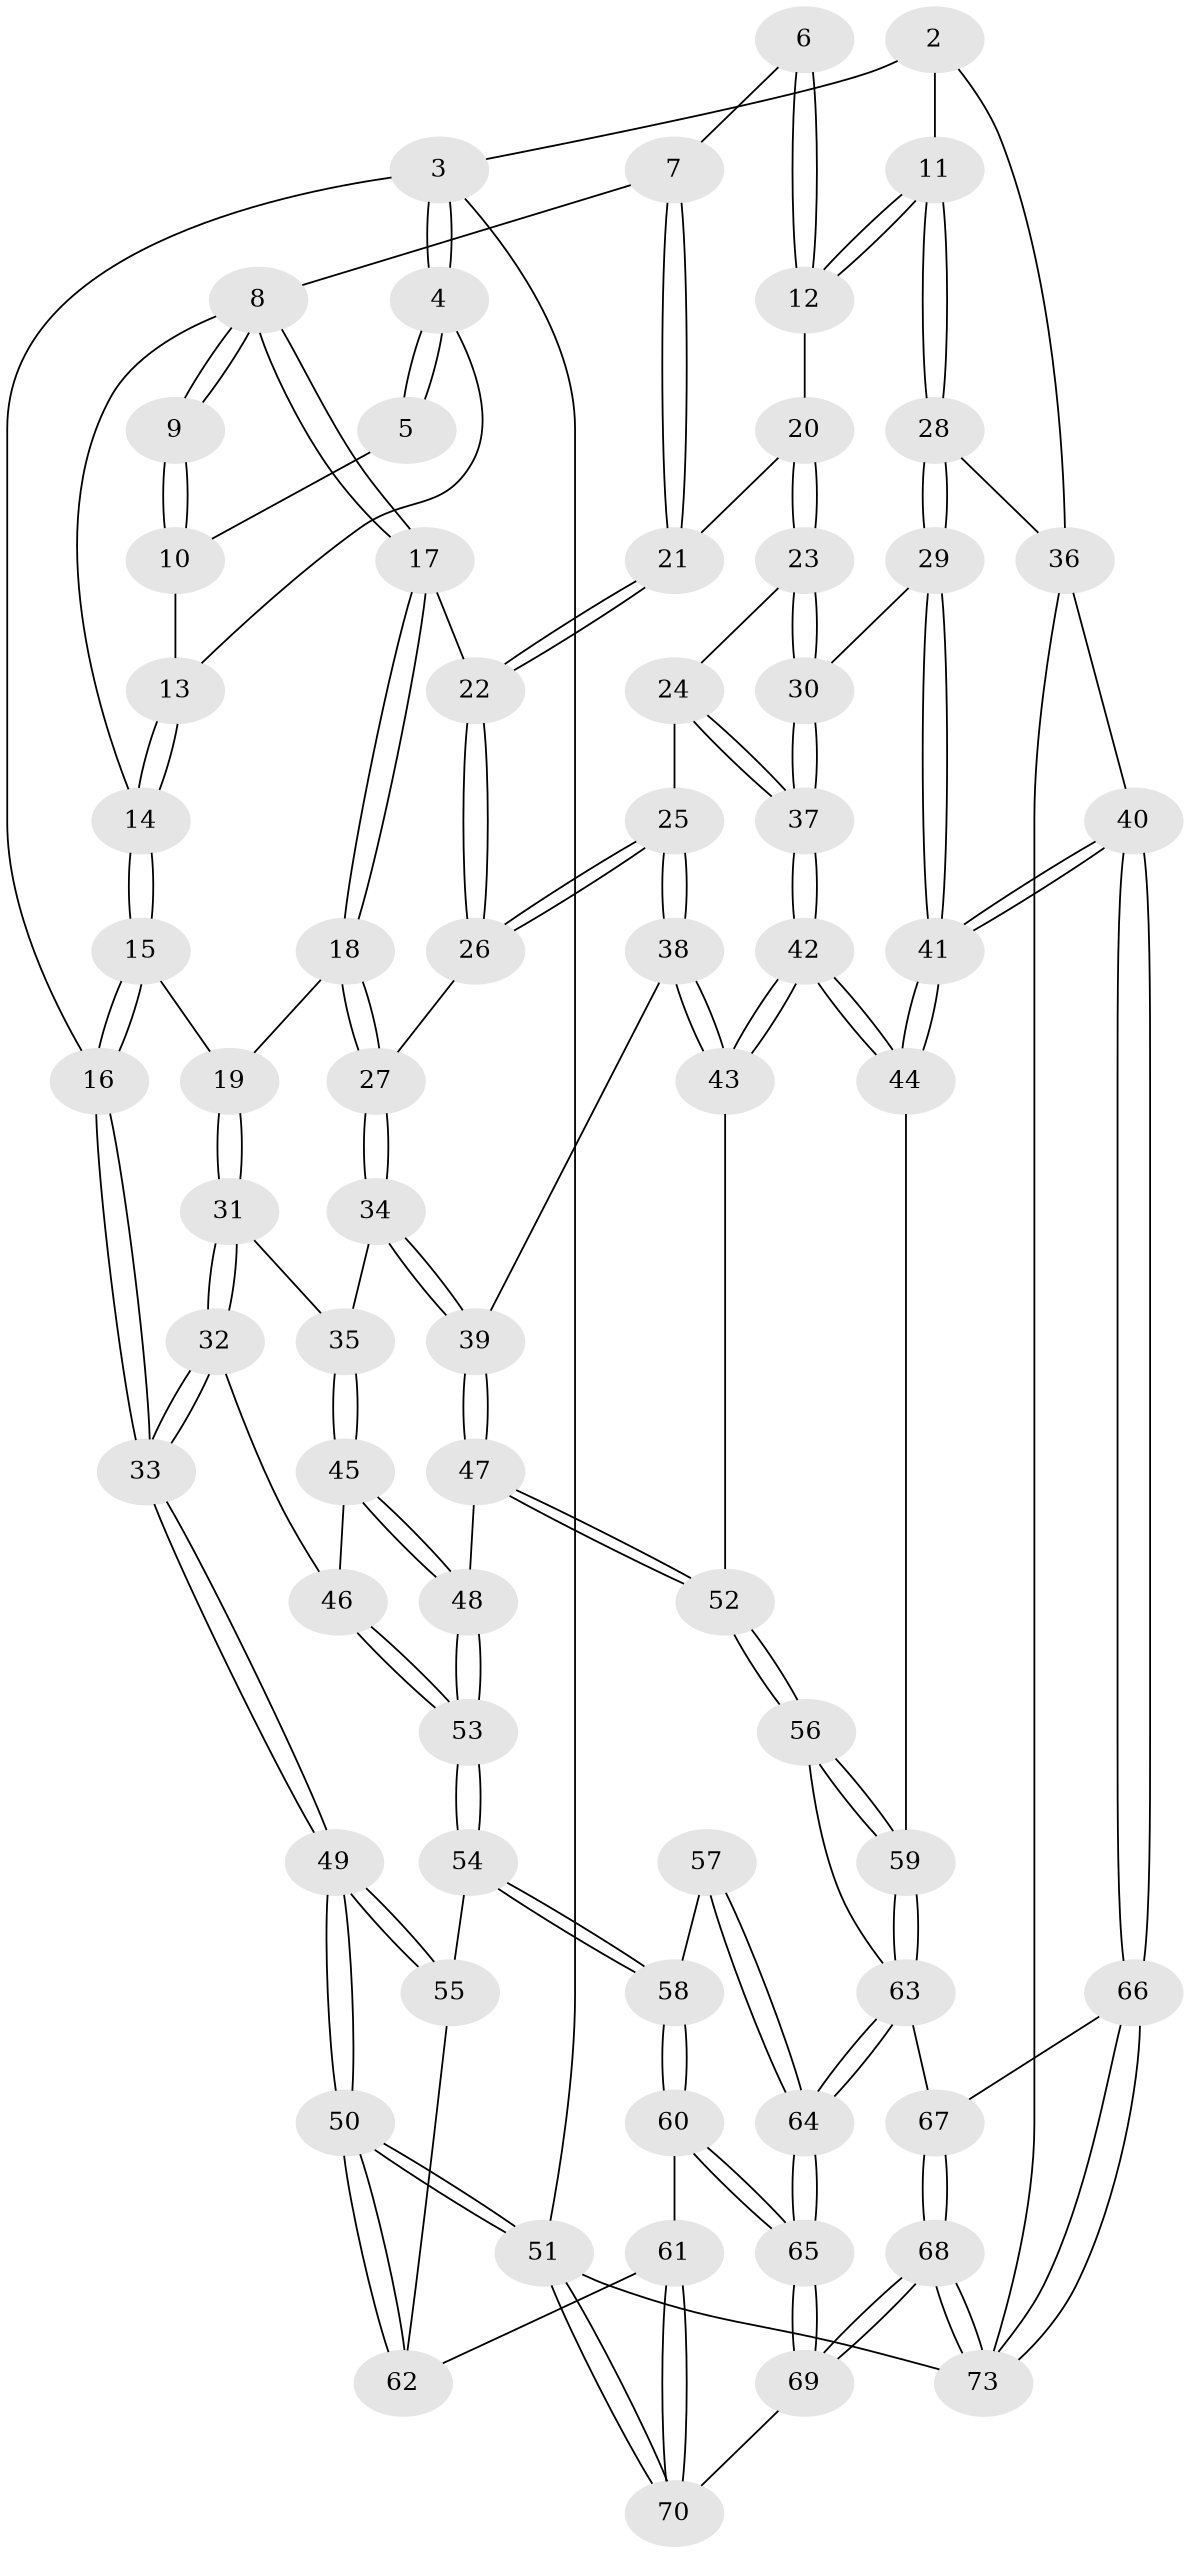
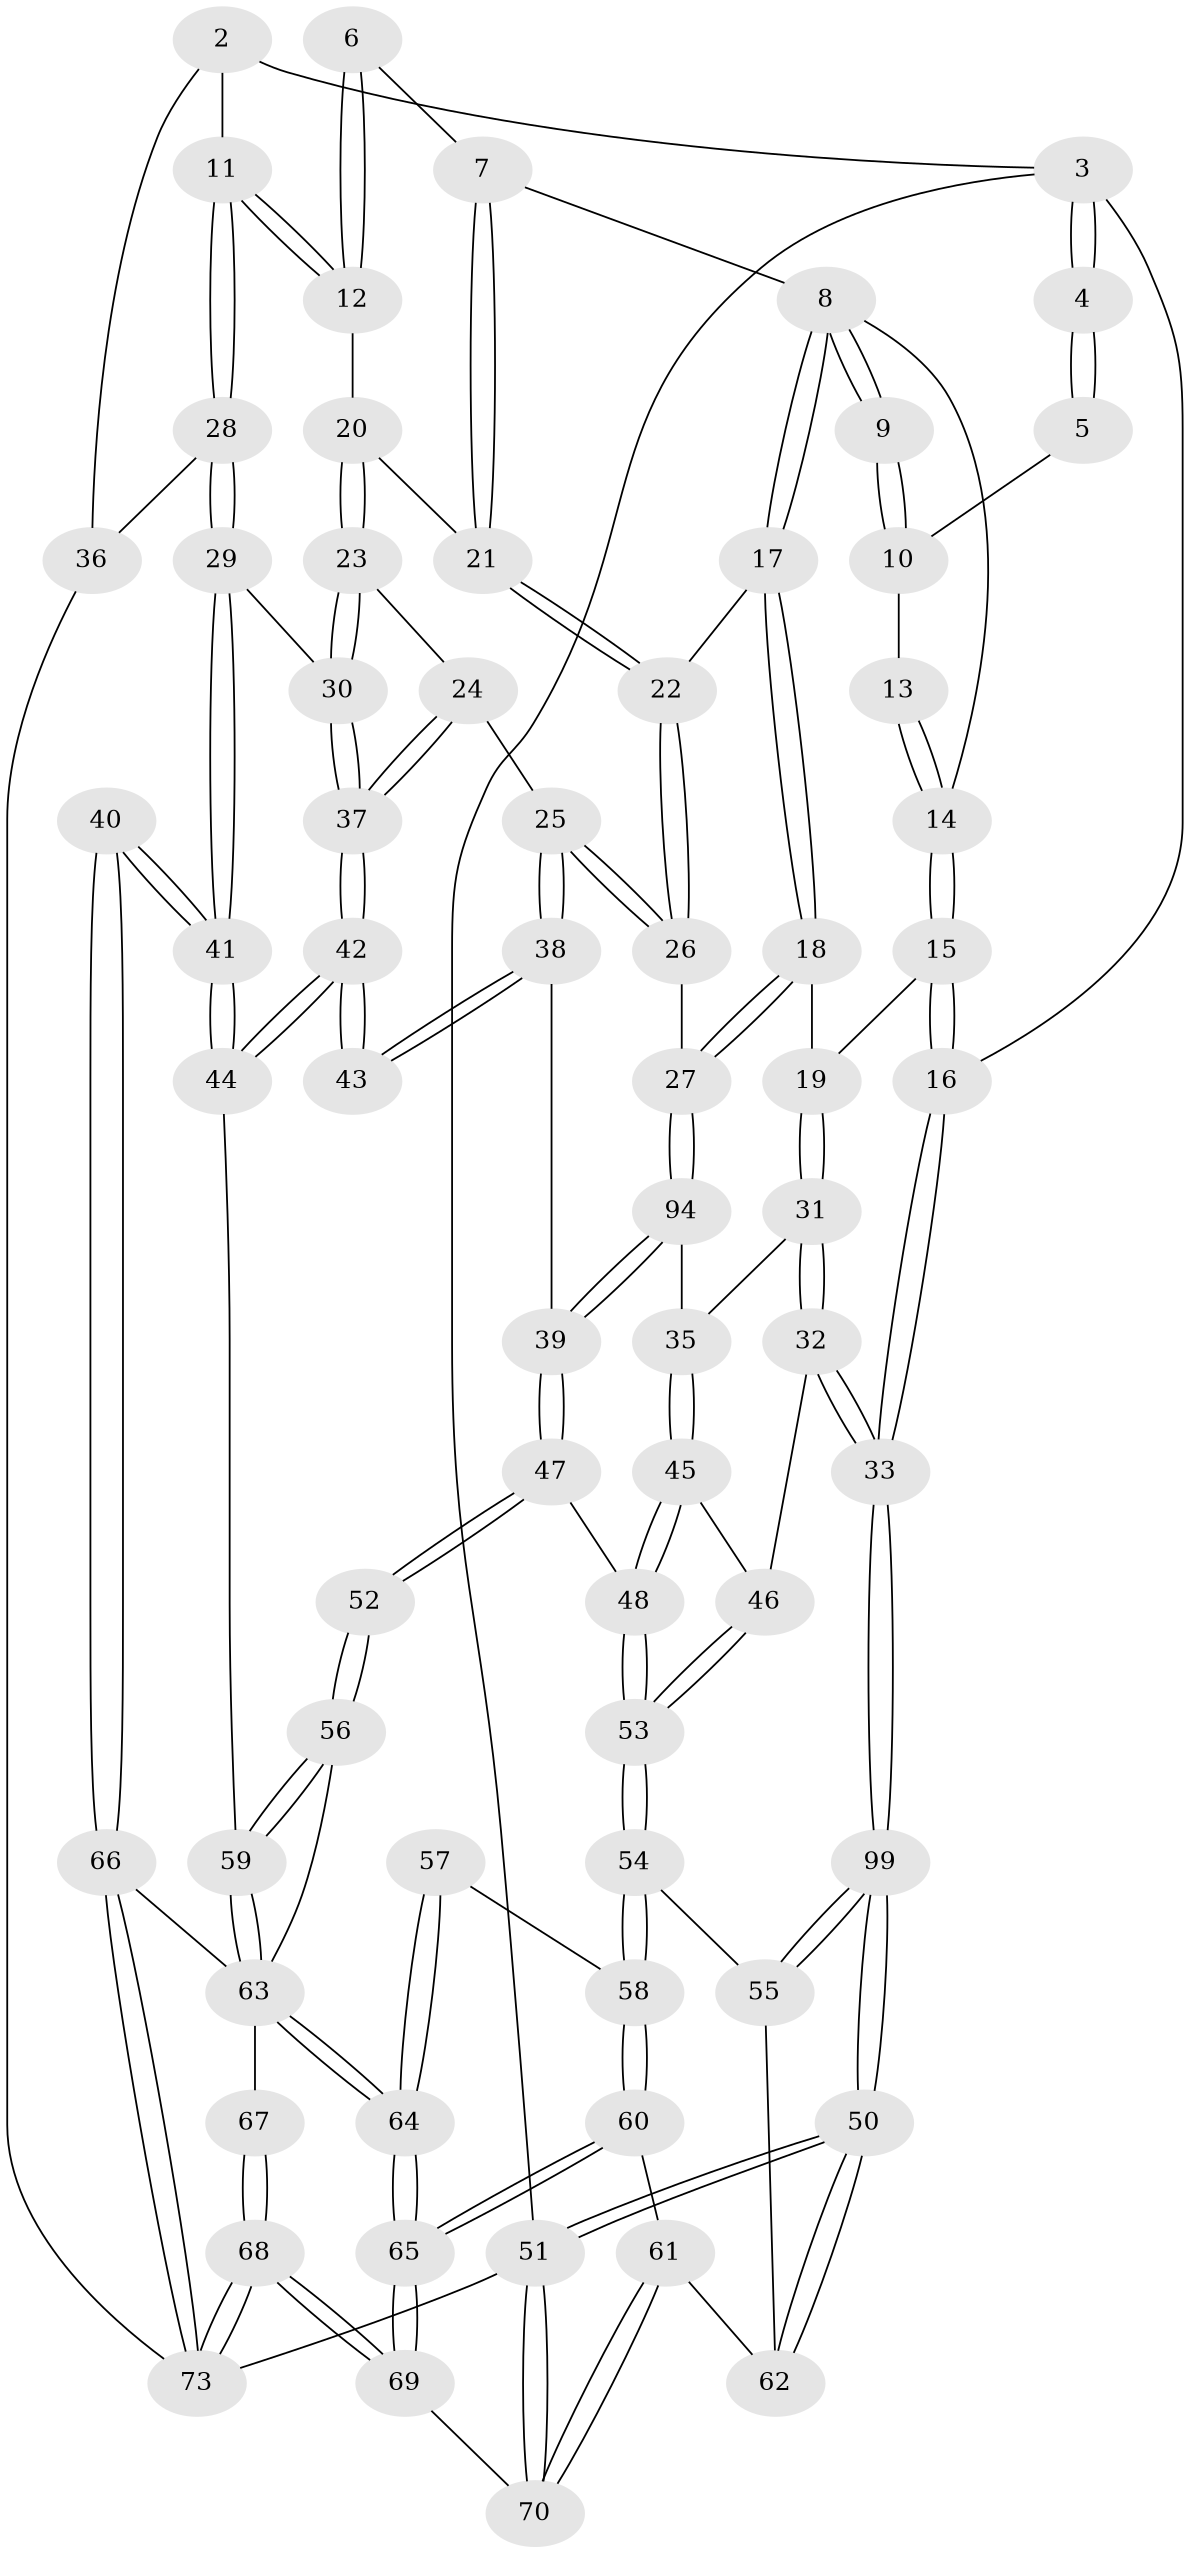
(410, 505) -> none
(1099, 691) -> none
(376, 1212) -> (682, 1212)
(725, 1342) -> none
(335, 1863) -> (881, 1863)
(1047, 2050) -> (181, 1928)
